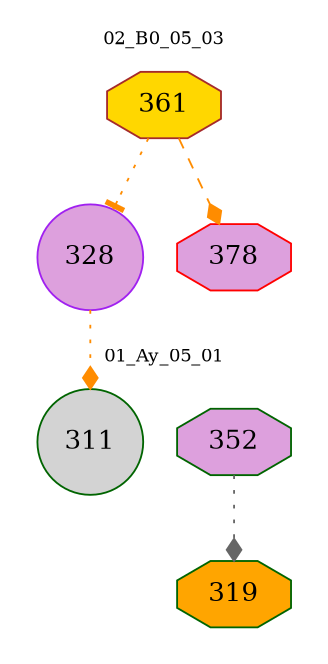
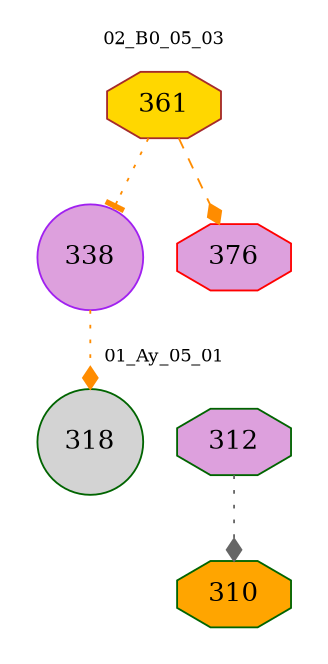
(90, 257) -> (90, 257)
(234, 257) -> (234, 257)
(90, 442) -> (90, 442)
(234, 442) -> (234, 442)
(234, 594) -> (234, 594)
